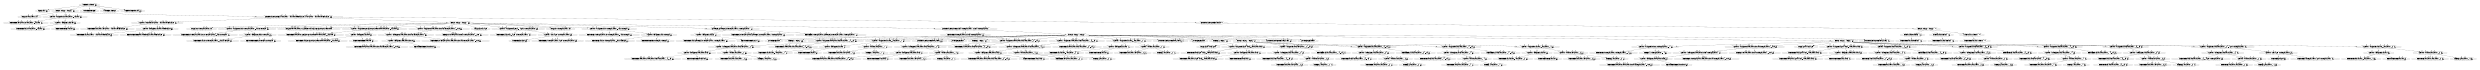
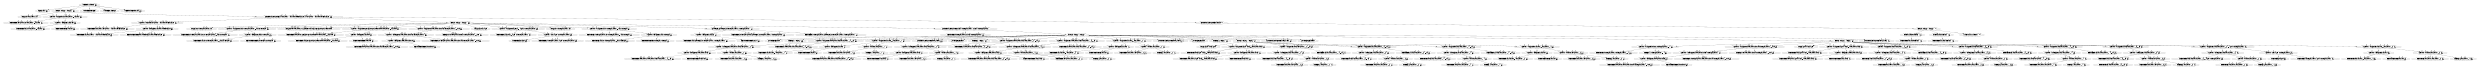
(1975, 41) -> none
